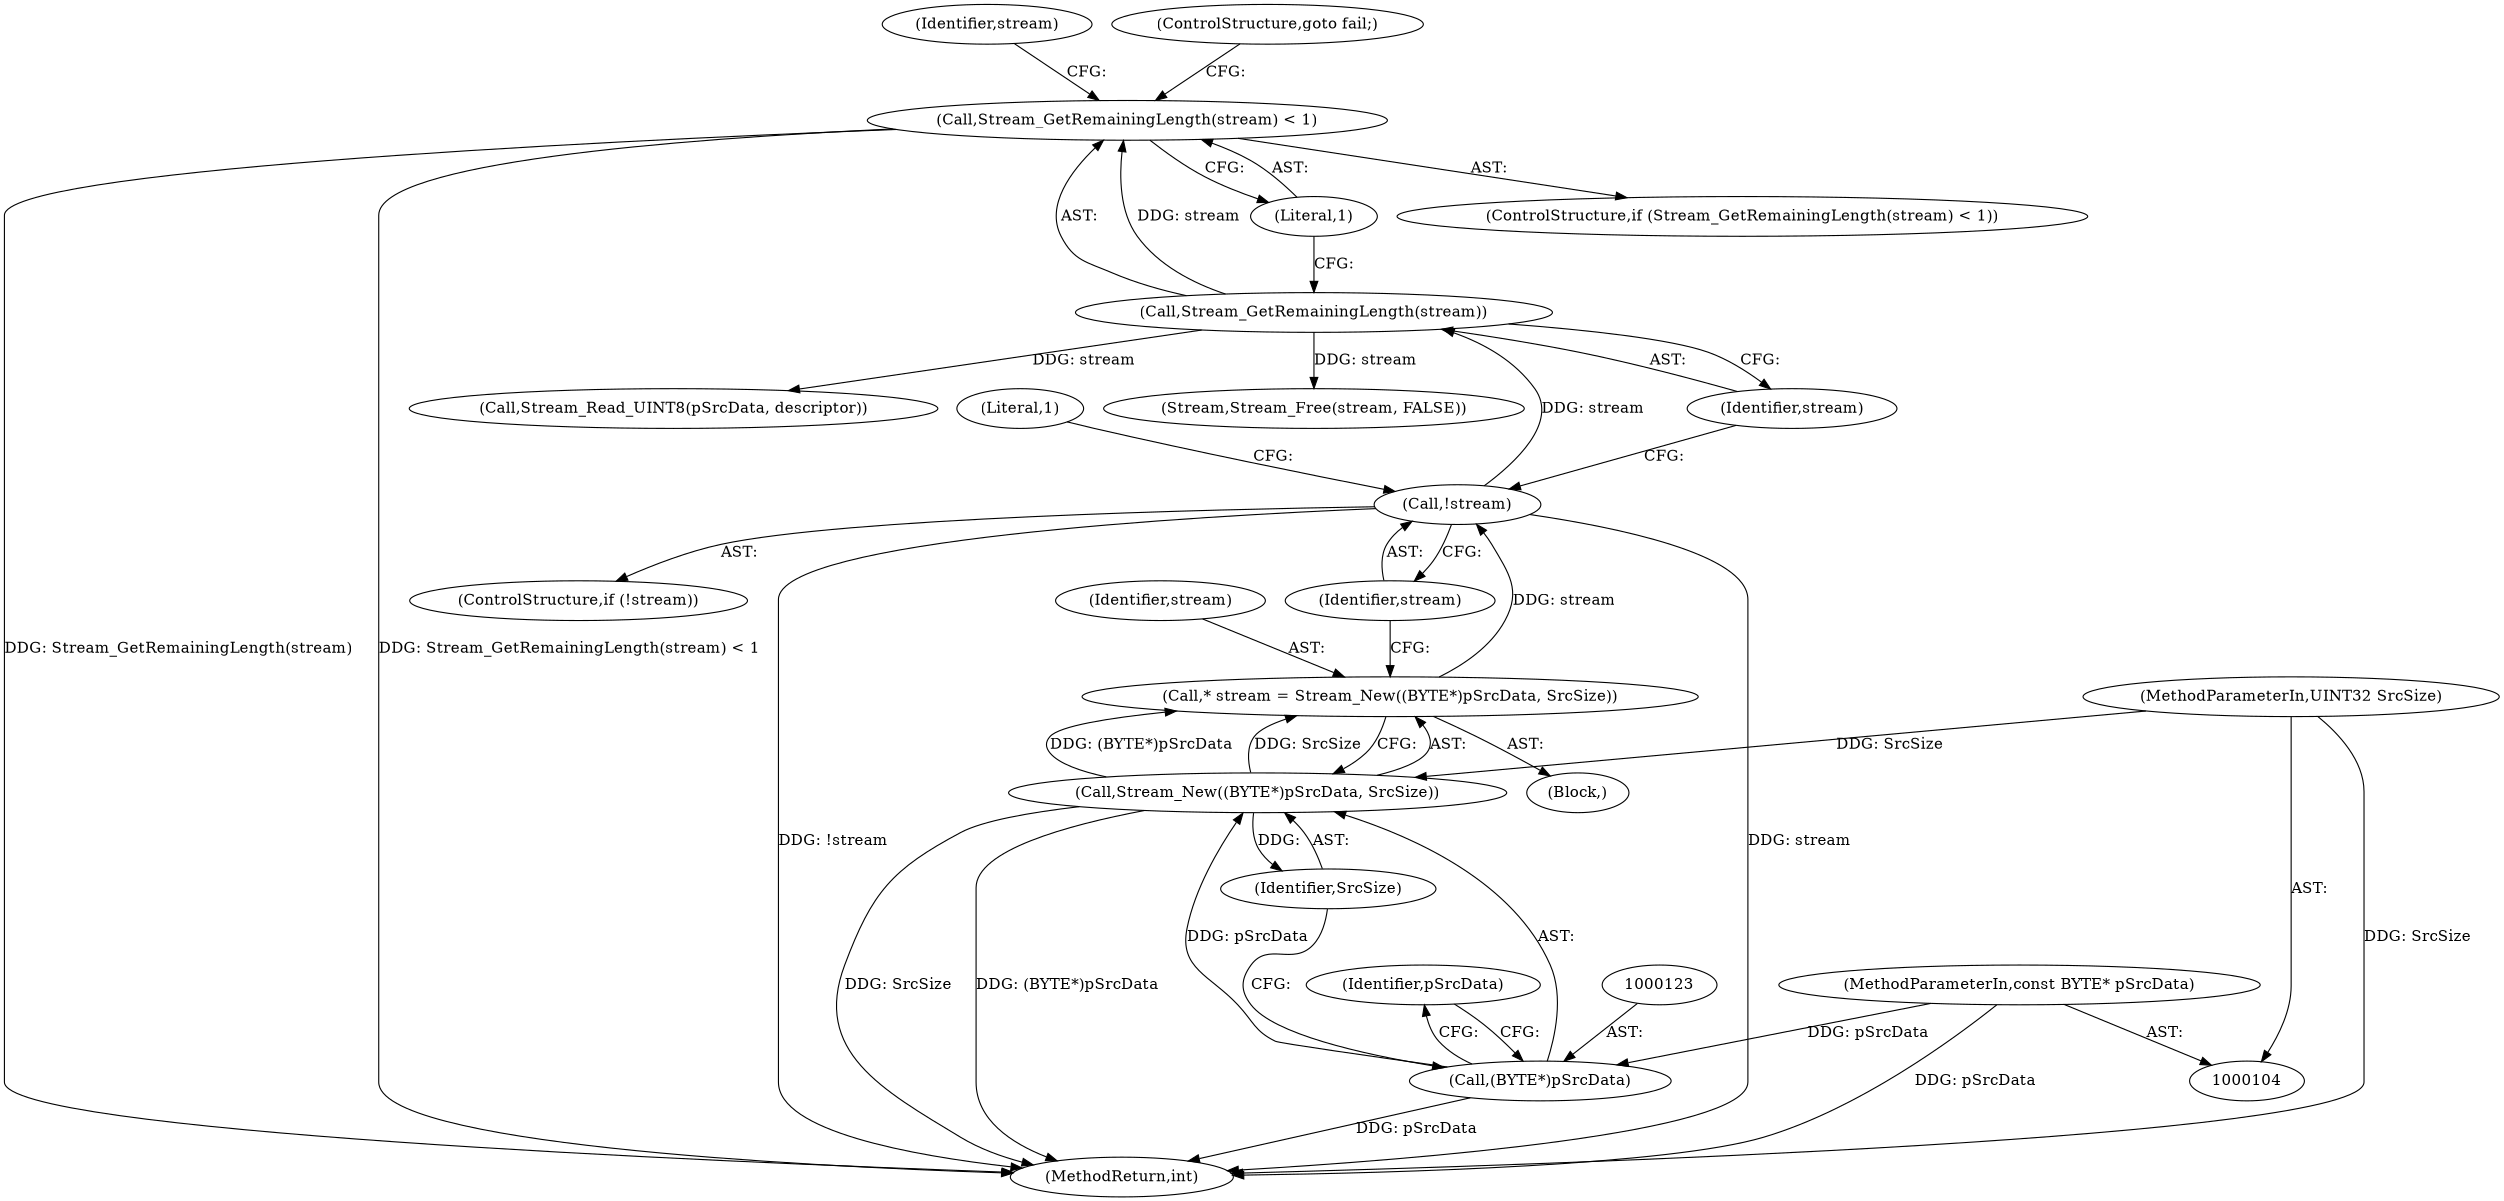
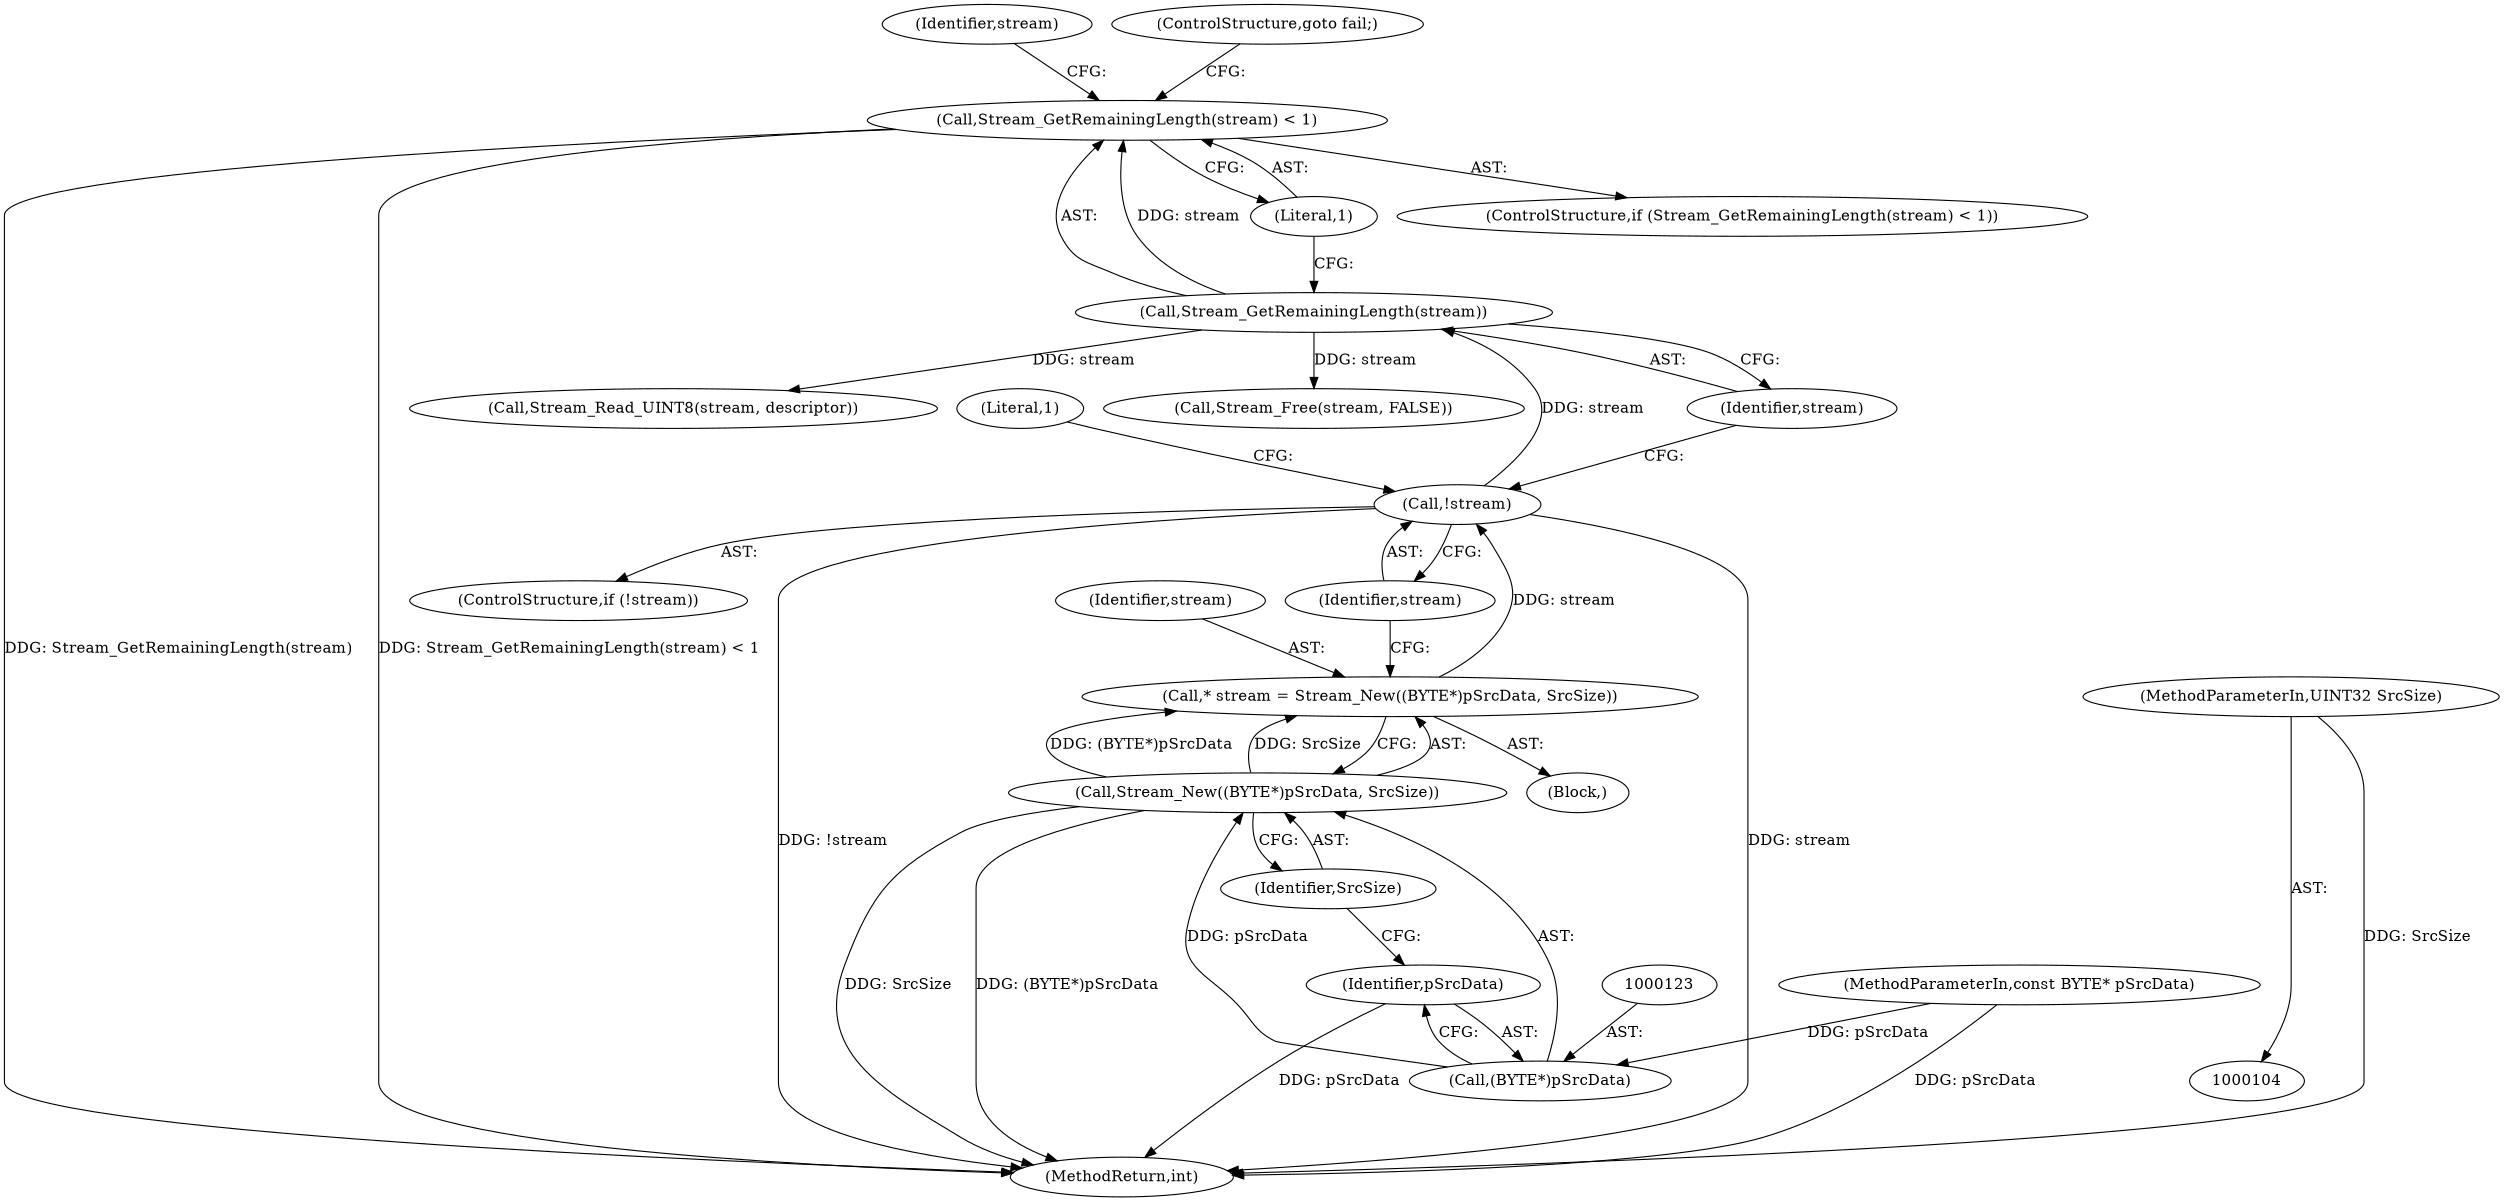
(674, 409) -> (674, 409)
(1314, 409) -> (1314, 409)
(1786, 744) -> none
(1281, 841) -> (1281, 841)
(1268, 1018) -> (1372, 933)
(1523, 1033) -> (1523, 1033)
(2133, 1033) -> none
(1335, 1128) -> (1265, 1070)
